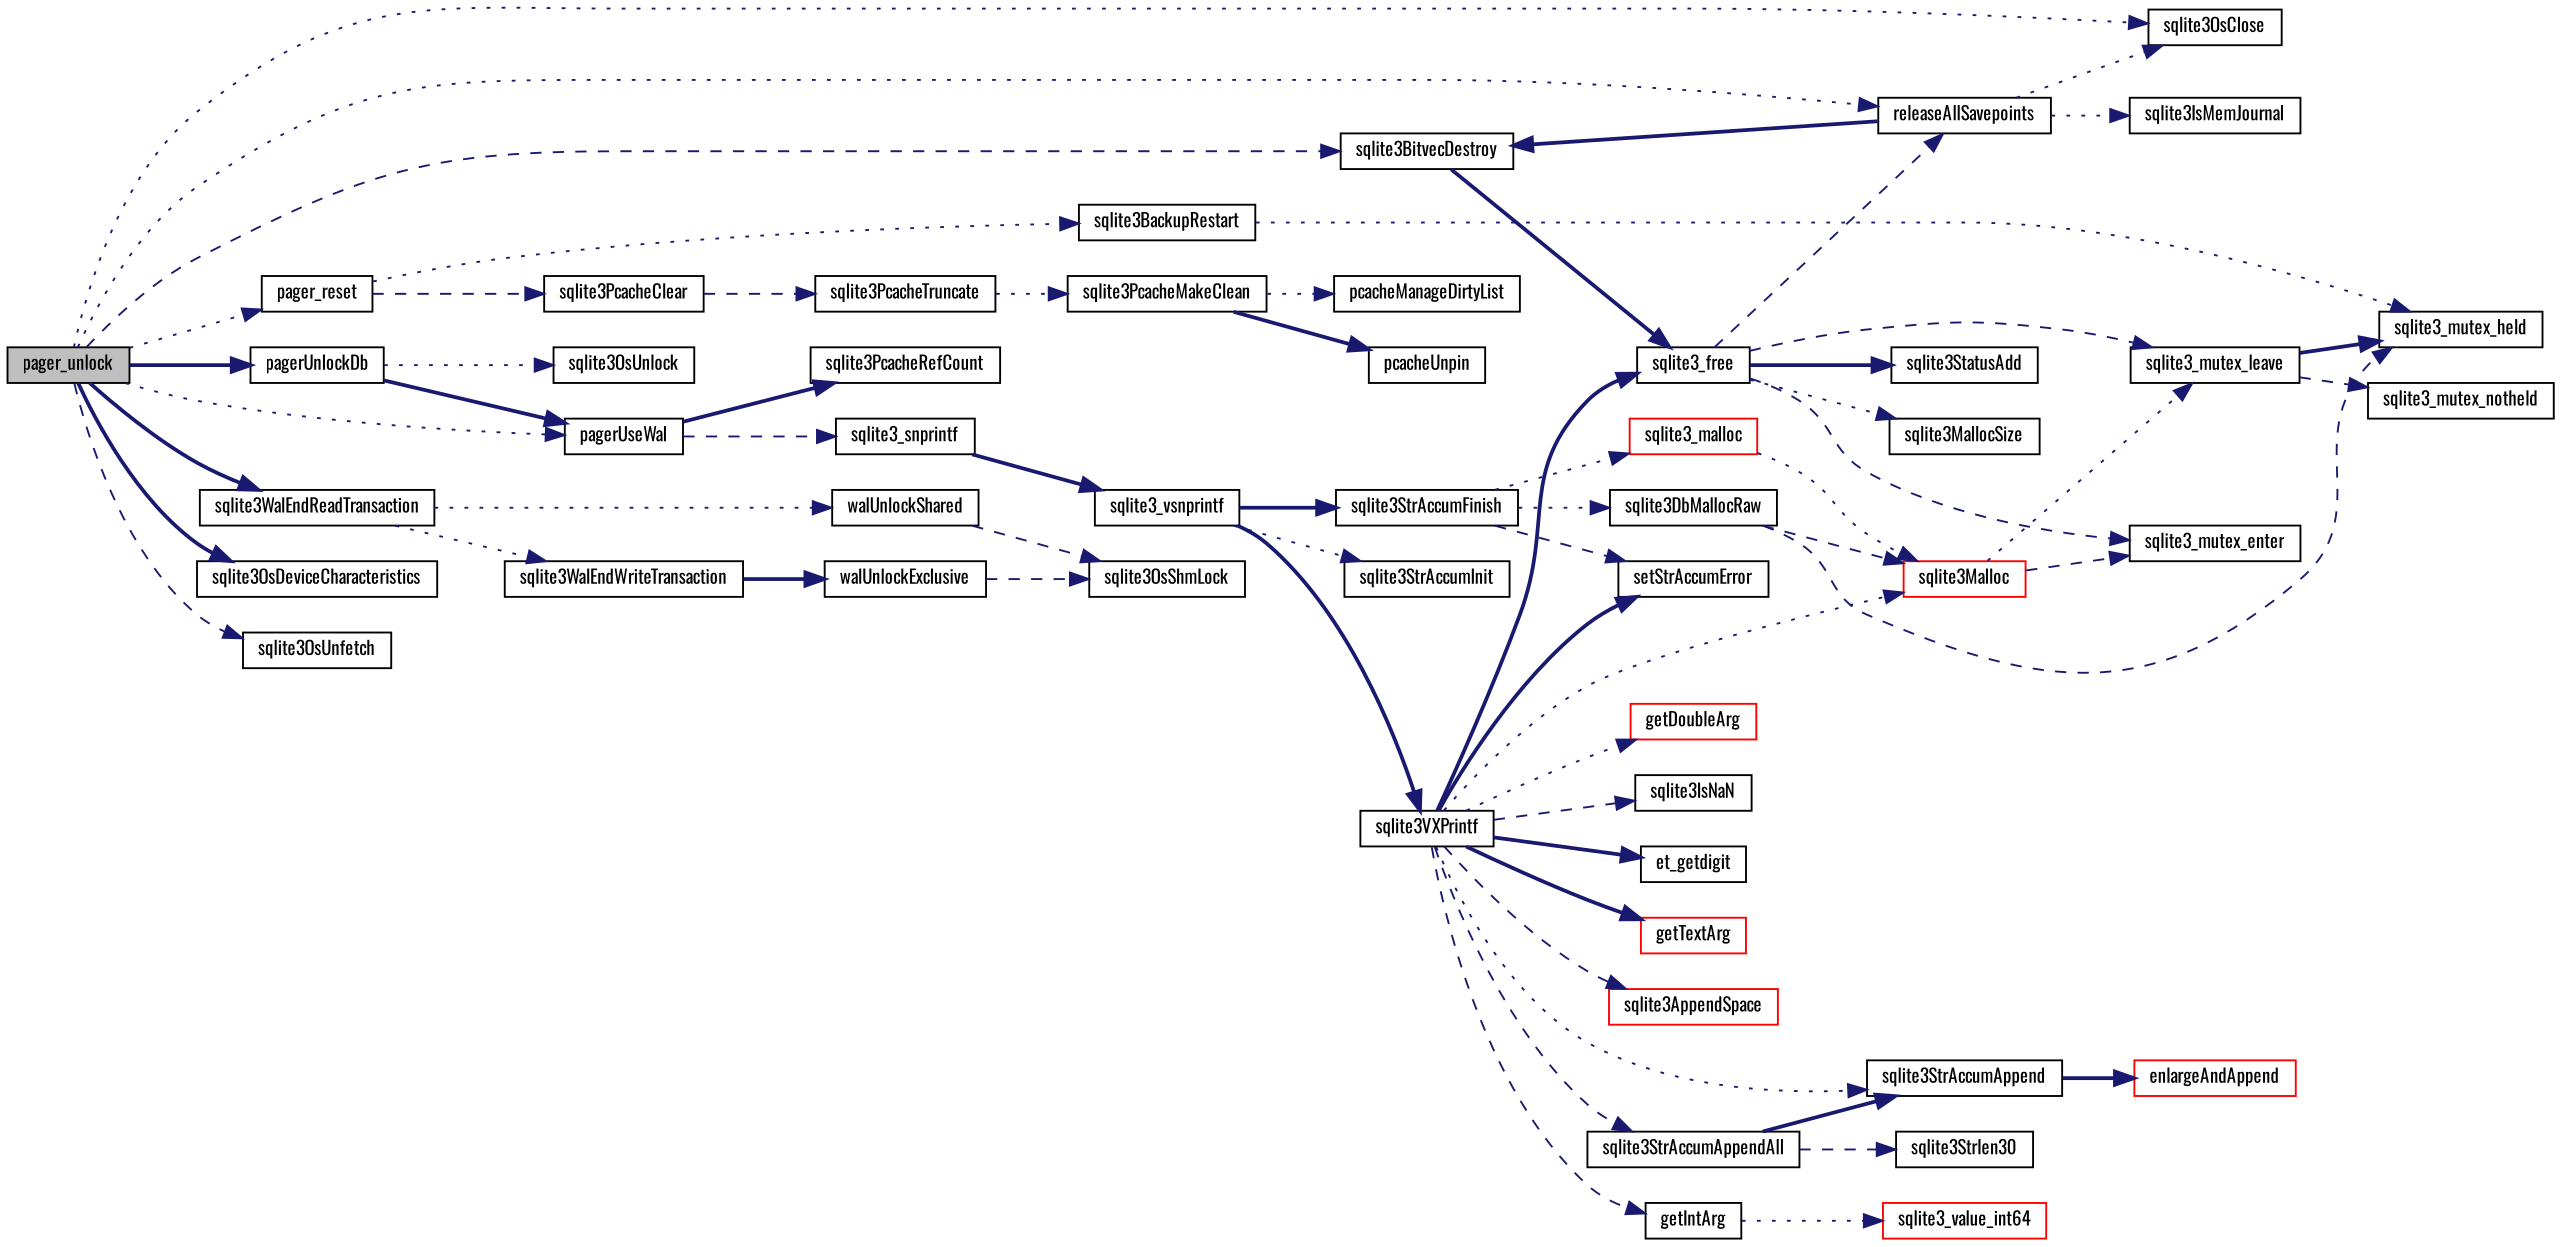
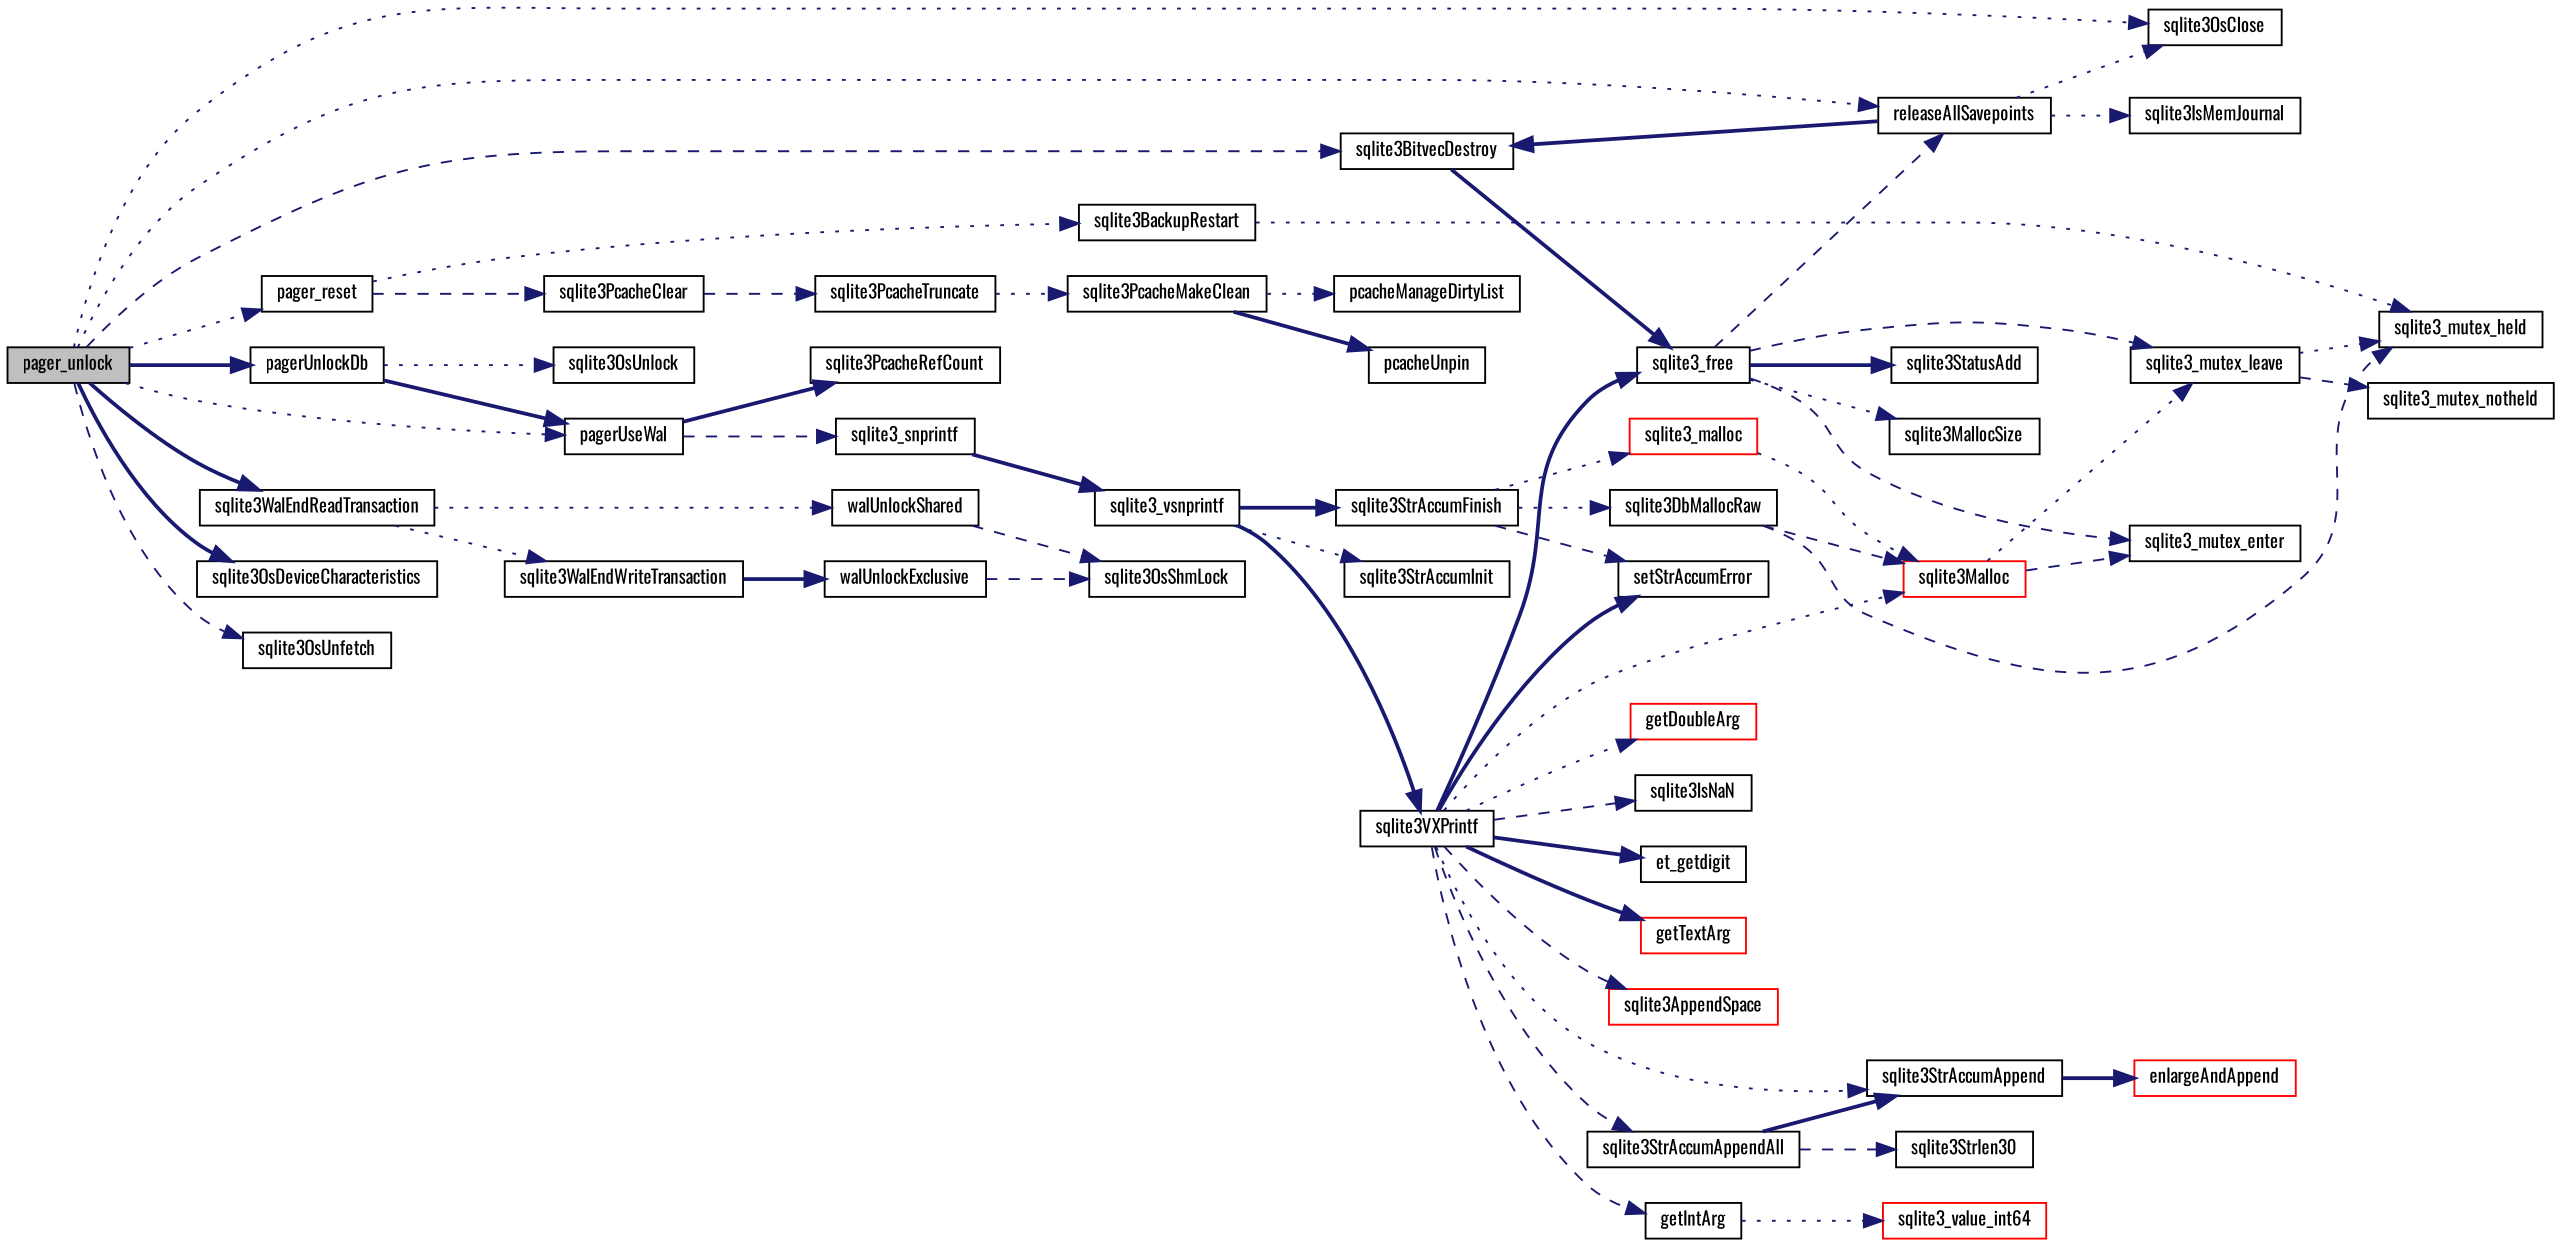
(2330, 348) -> (2330, 348)
